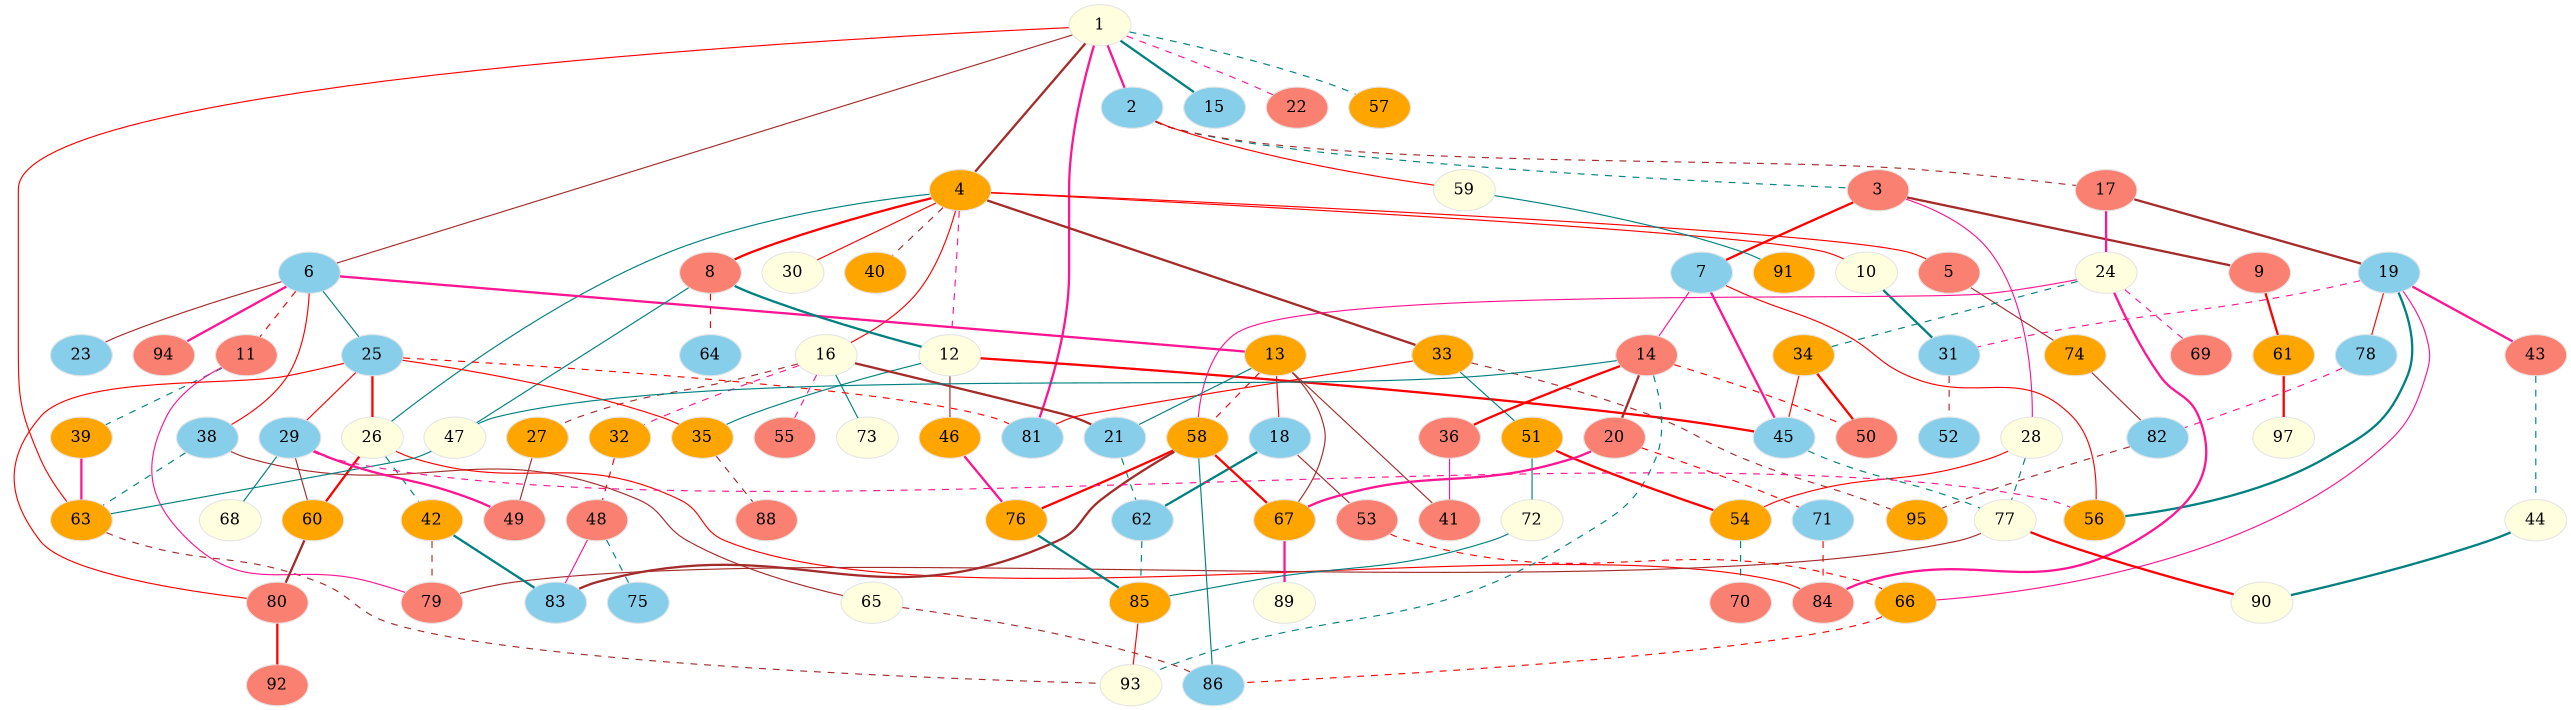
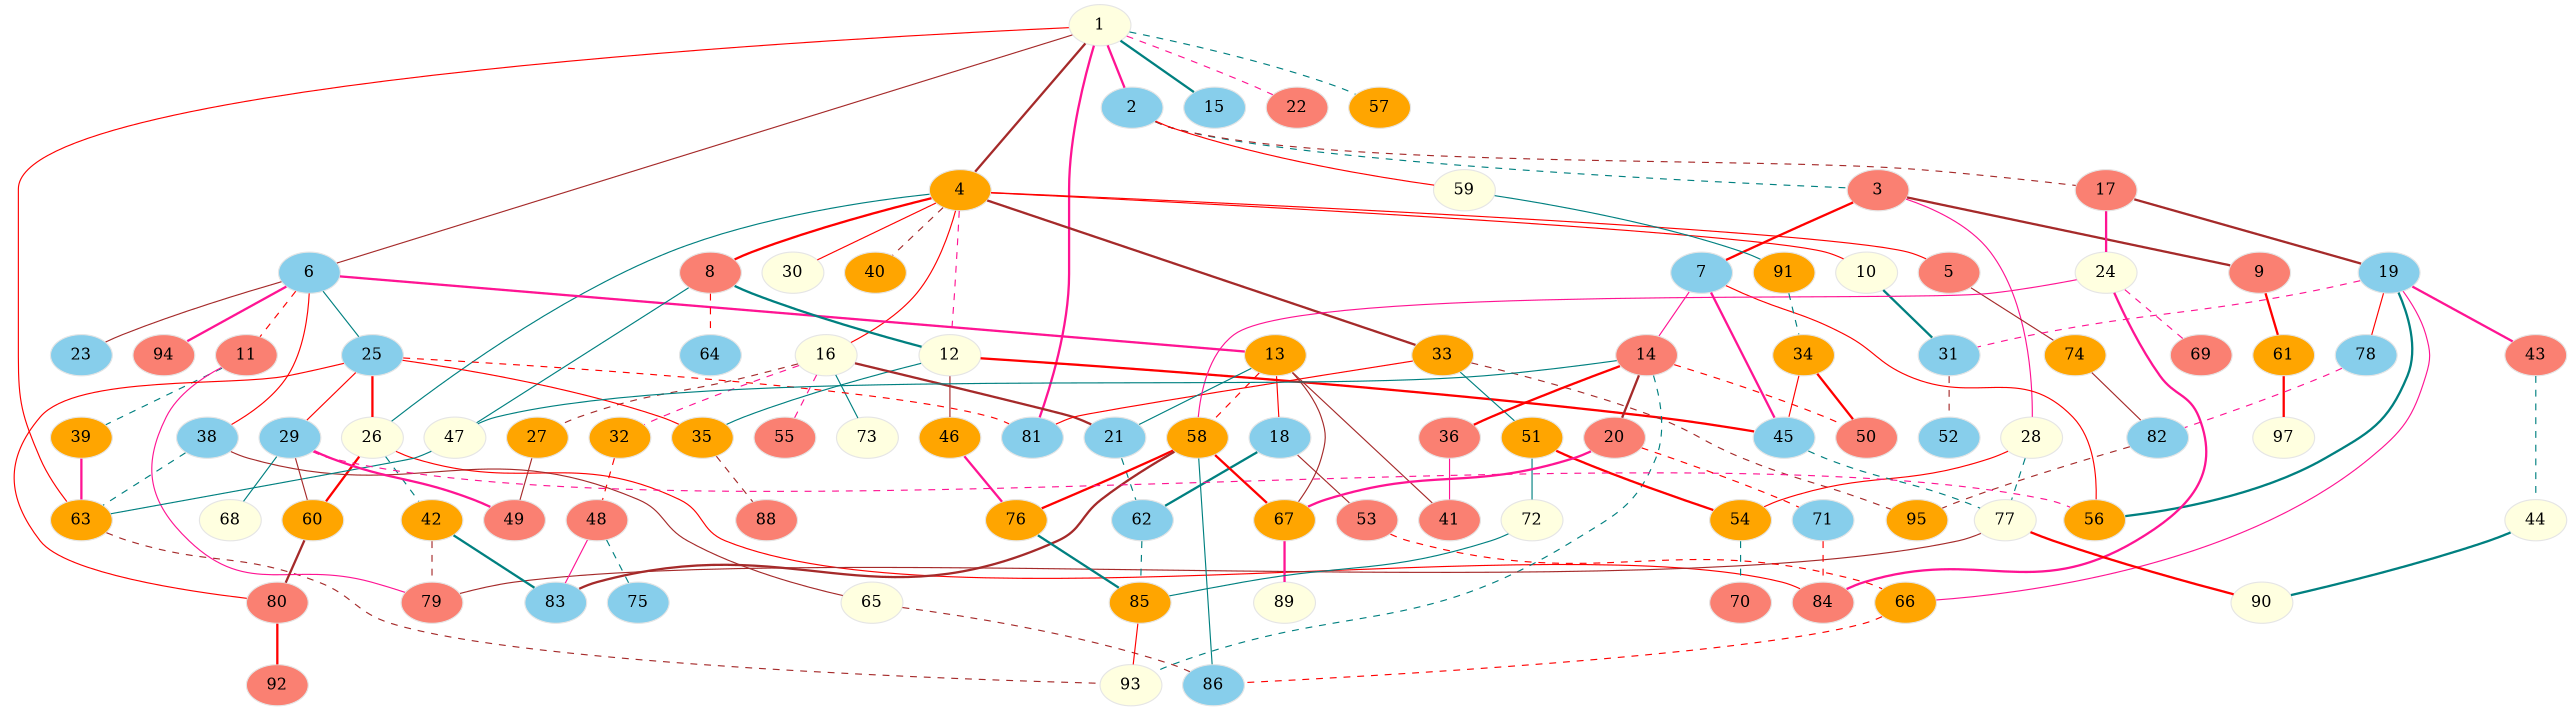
(1955, 314) -> (1796, 321)
